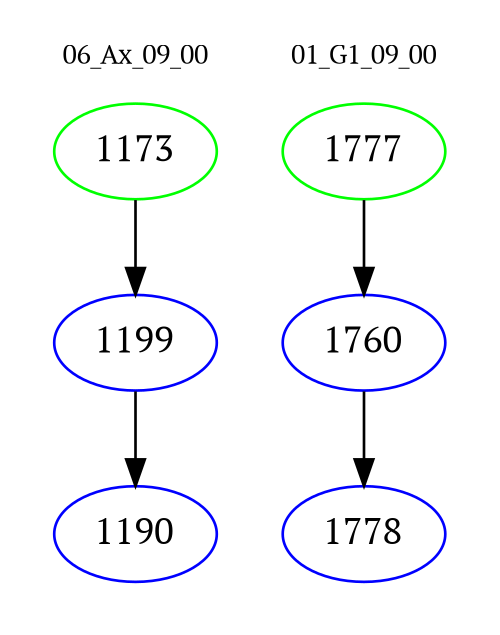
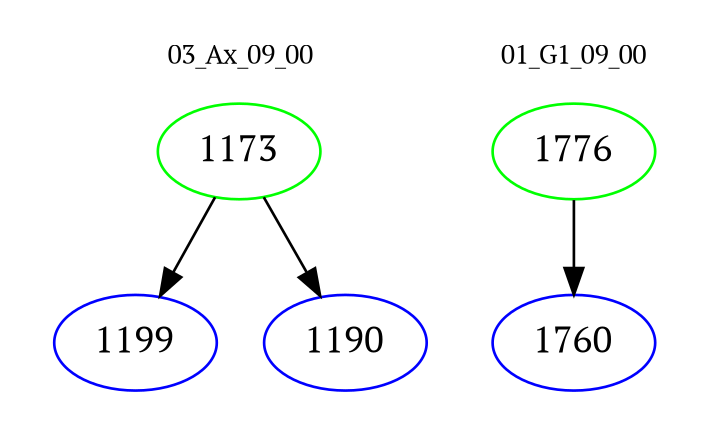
(136, 57) -> (240, 57)
(364, 151) -> (574, 151)
(136, 425) -> (285, 235)
(364, 534) -> none
